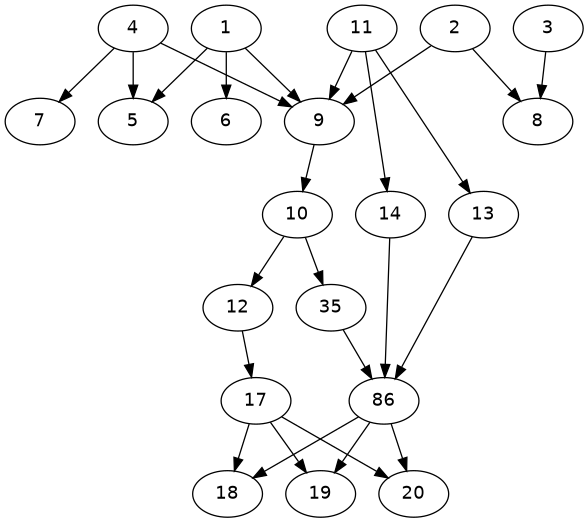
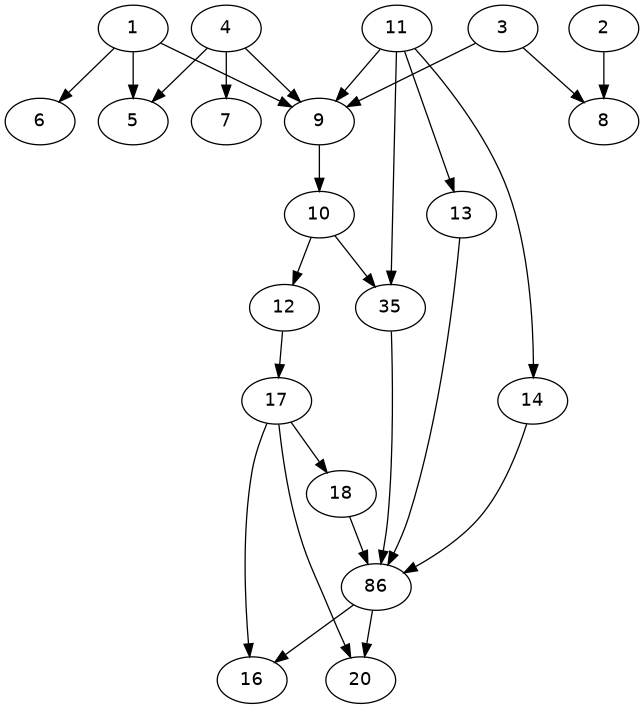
(398, 68) -> (420, 71)
none -> (394, 161)
(311, 444) -> (356, 534)
(321, 494) -> (252, 680)
